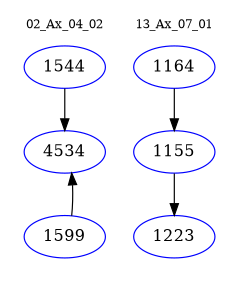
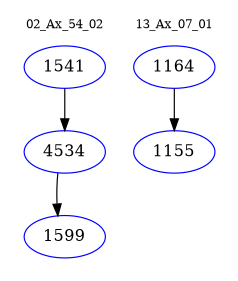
(65, 25) -> (65, 25)
(65, 67) -> (65, 67)
(73, 200) -> (57, 188)
(174, 237) -> none
